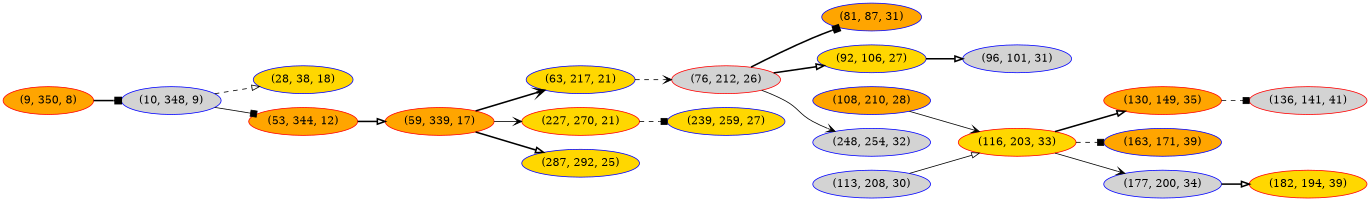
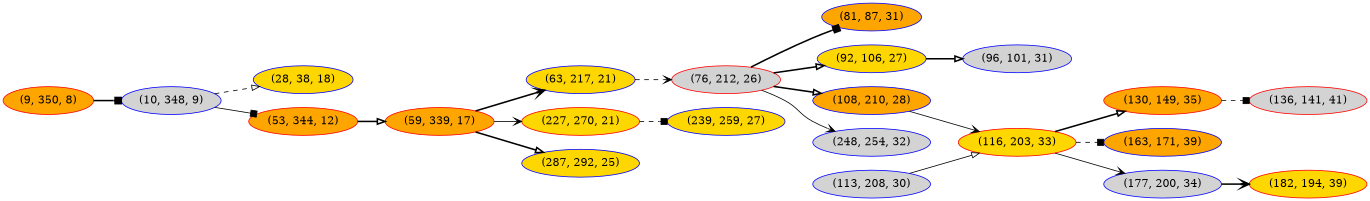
none -> (794, 89)
(1232, 184) -> (1232, 184)
